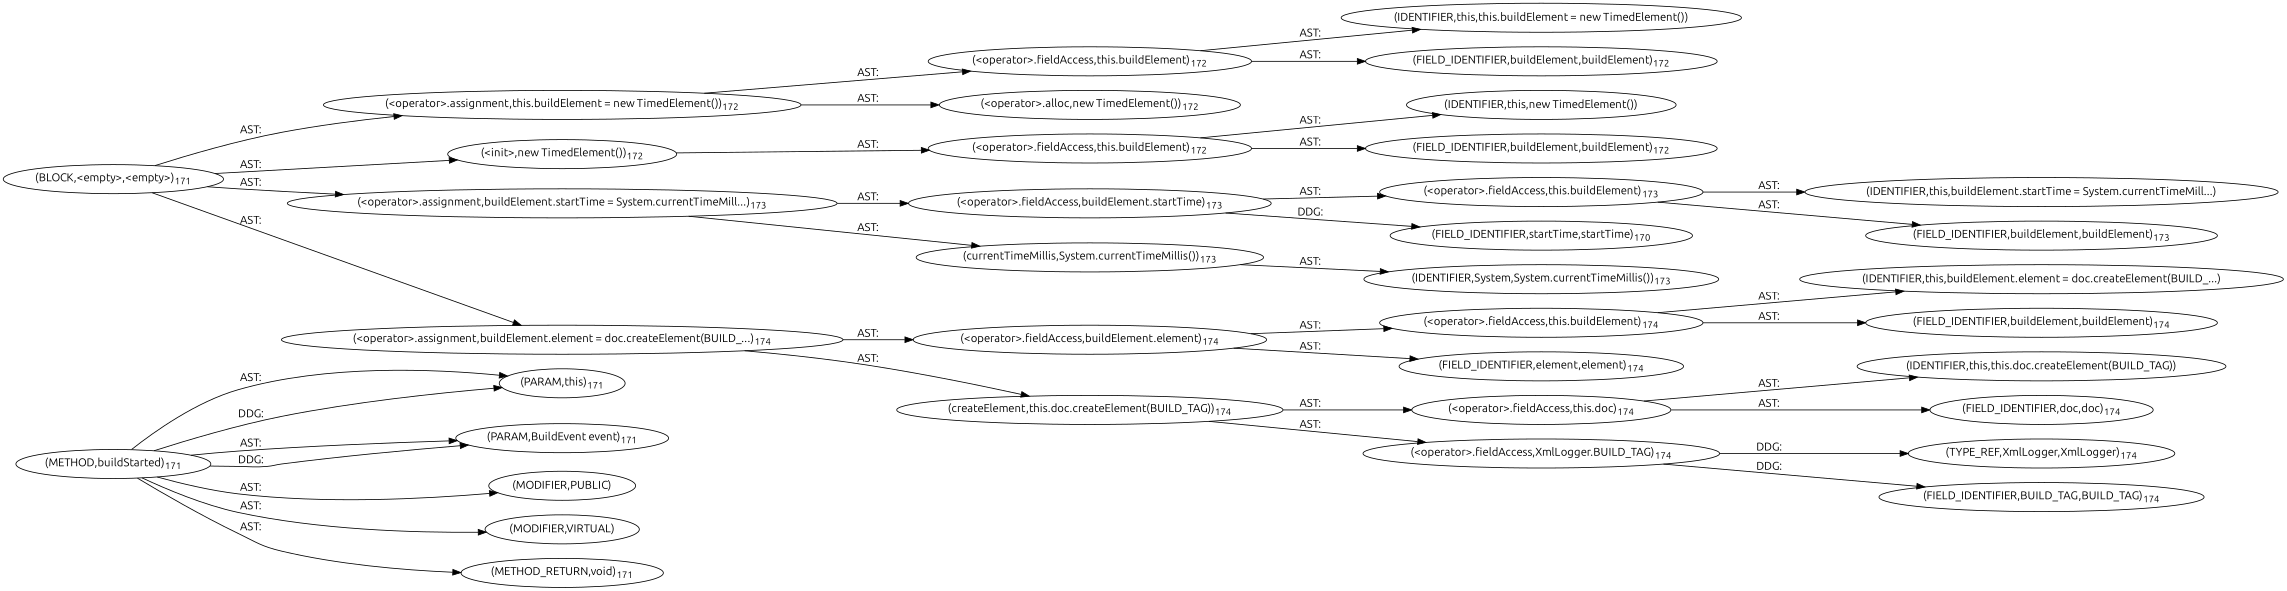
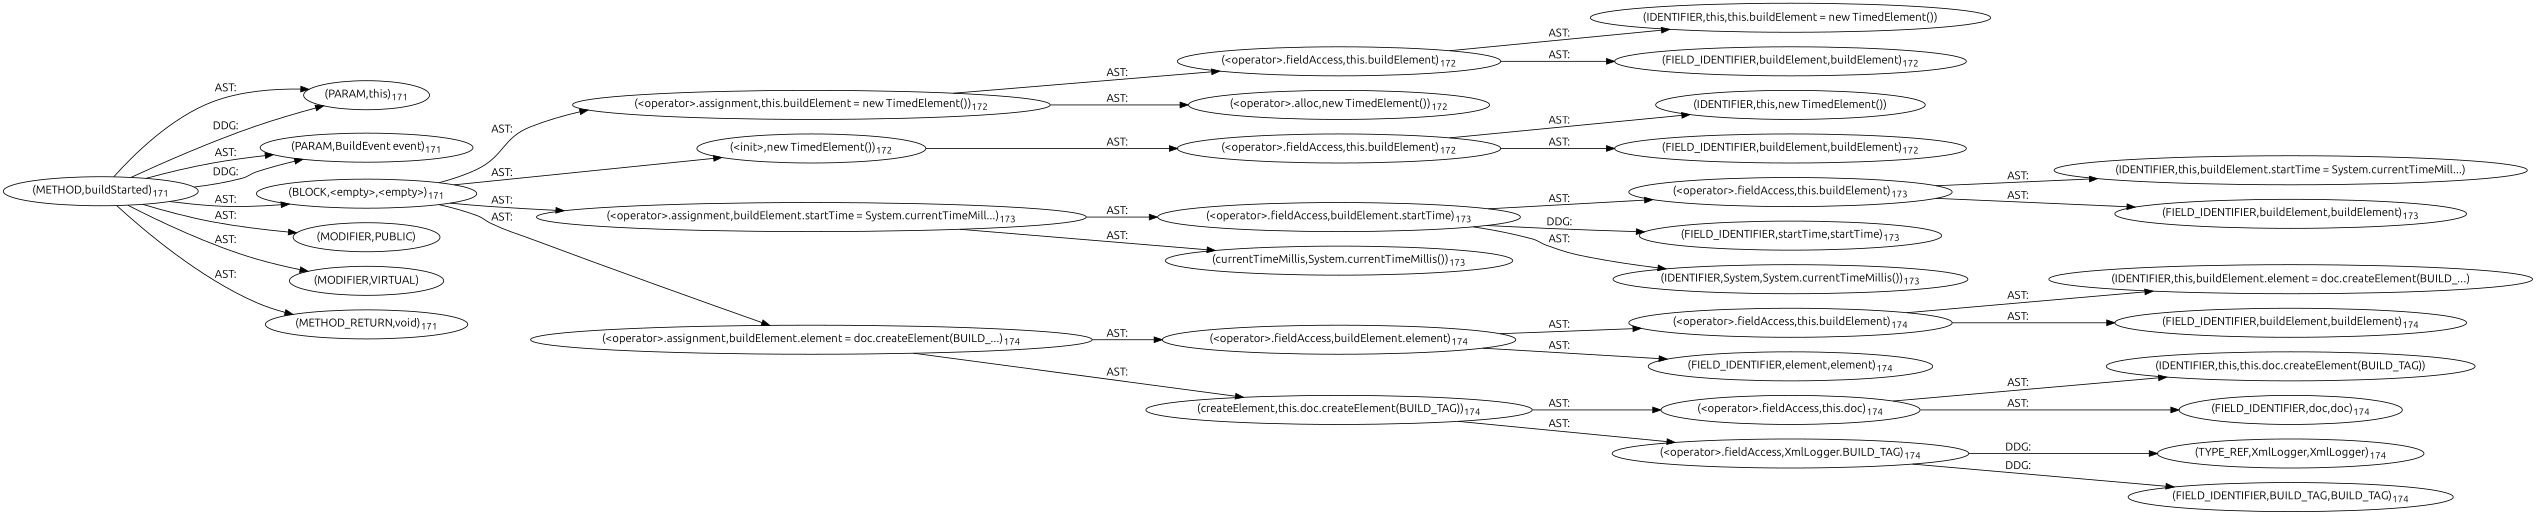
none -> (225, 206)
(1643, 234) -> (1892, 234)
(1310, 268) -> (1564, 251)
